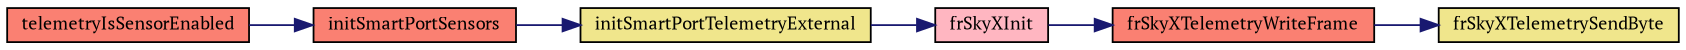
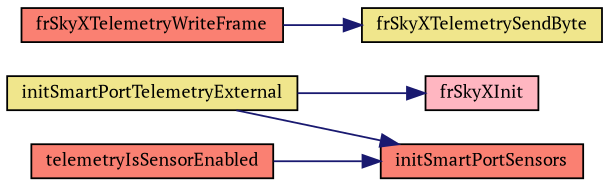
(539, 25) -> (308, 125)
(1071, 25) -> none
